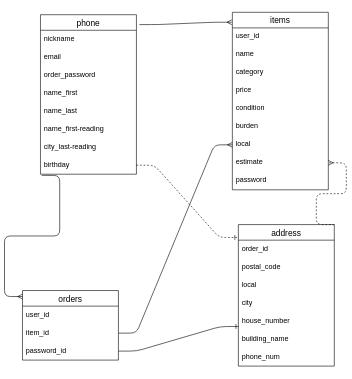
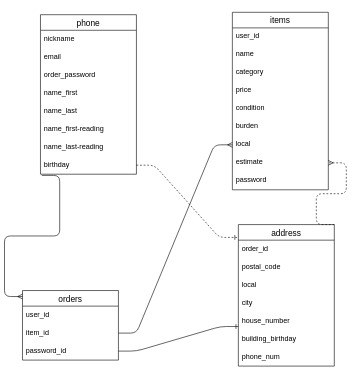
(186, 23) -> none
(75, 146) -> (76, 146)
(265, 338) -> (272, 338)
